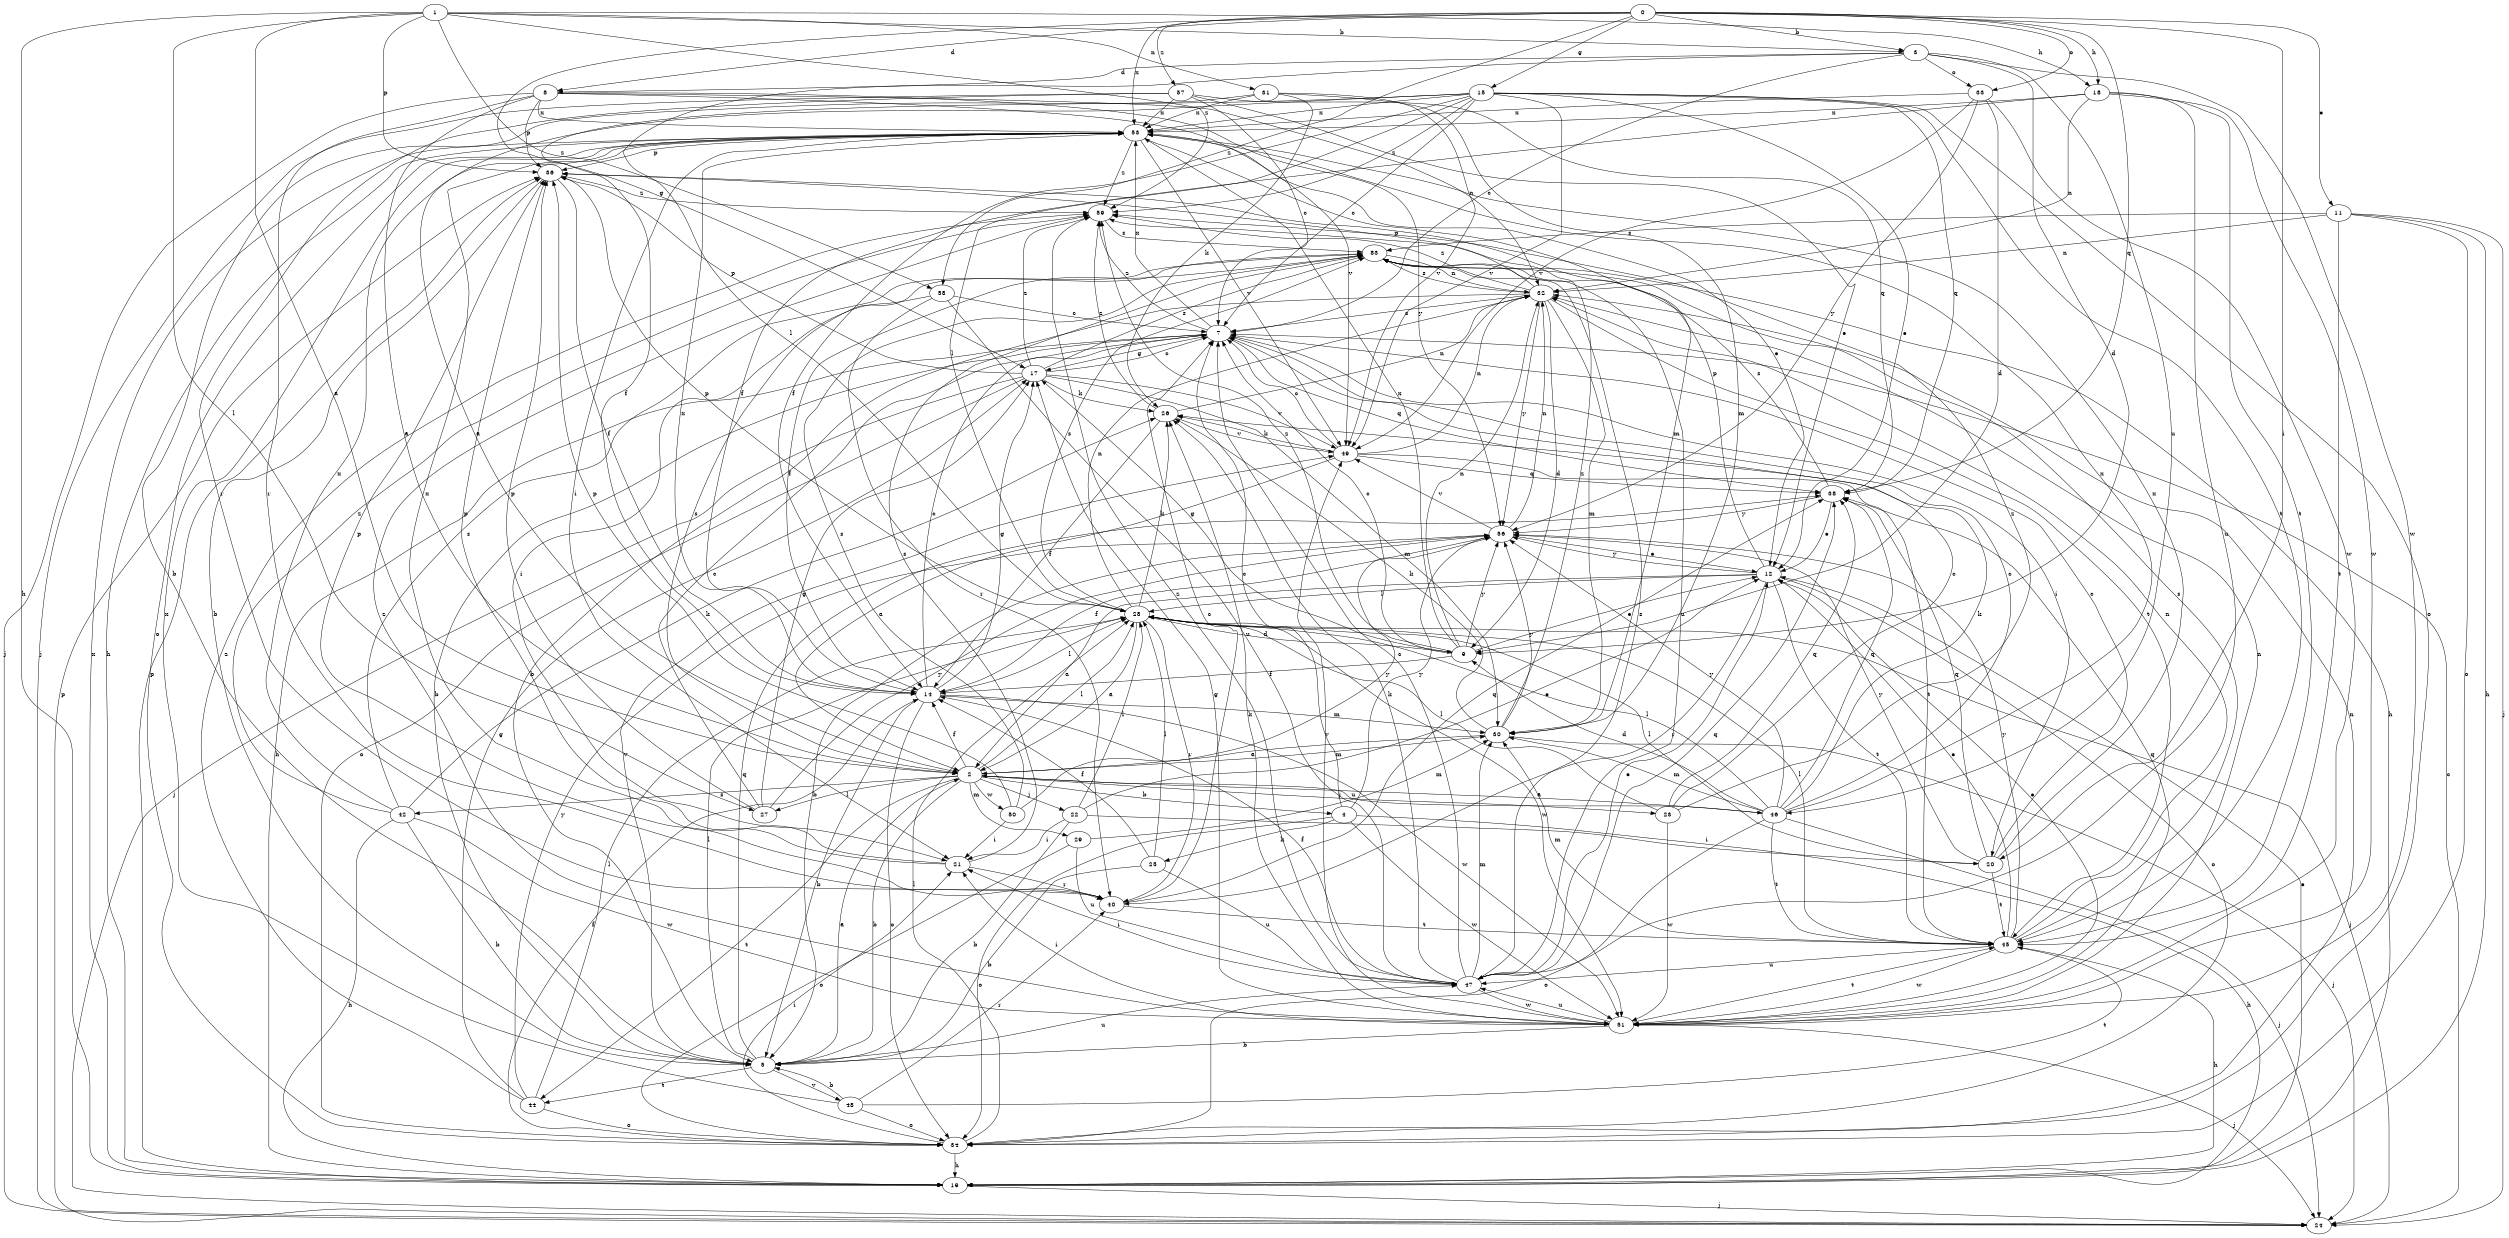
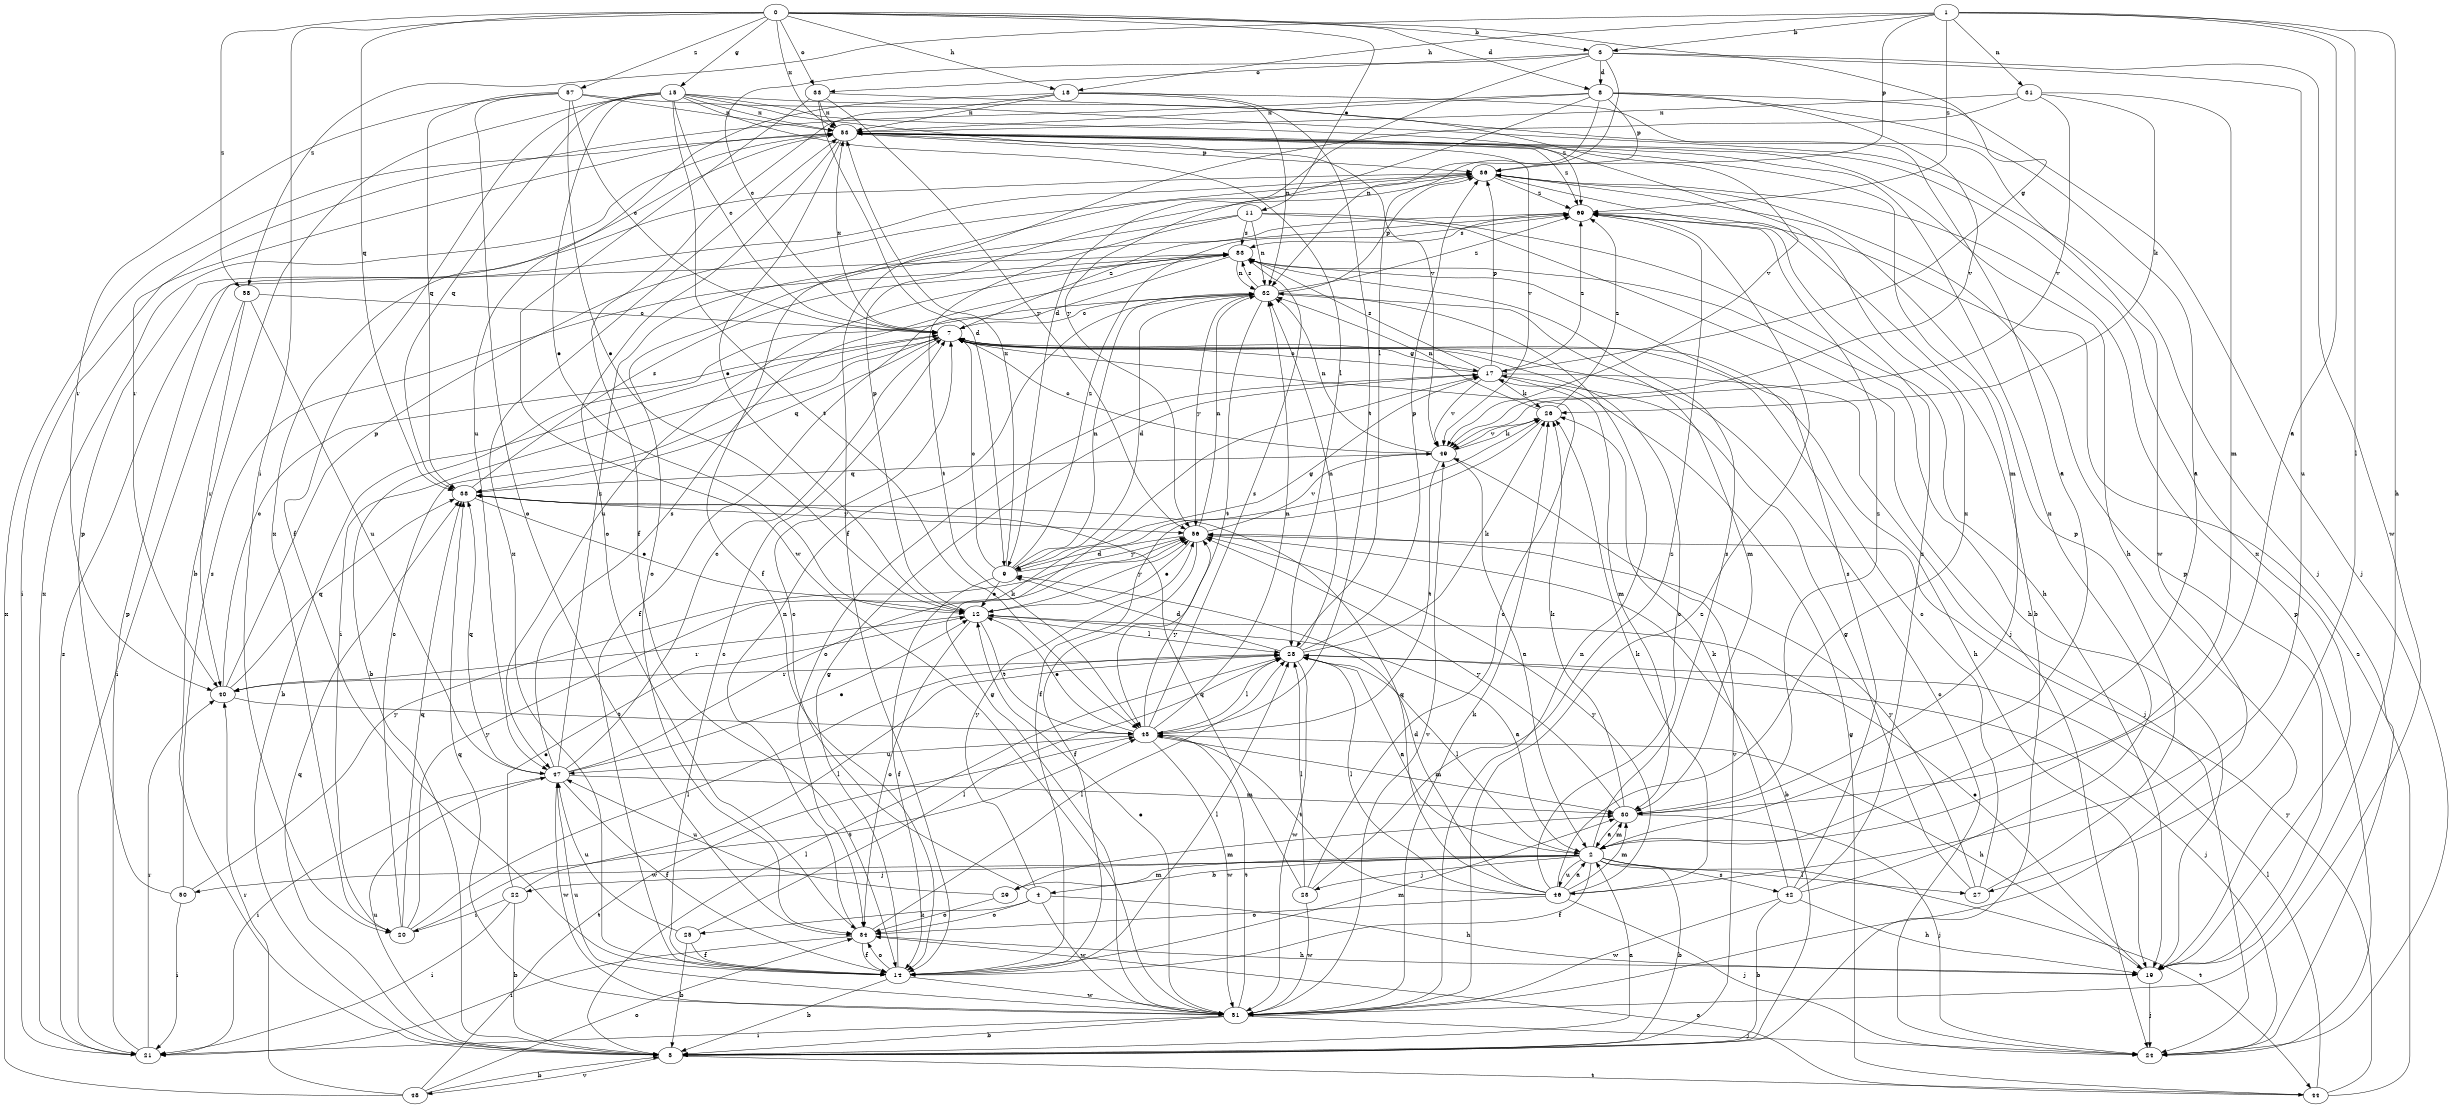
(1101, 213) -> (1581, 213)
(1098, 376) -> none
none -> (1102, 550)
(2376, 926) -> (535, 542)
